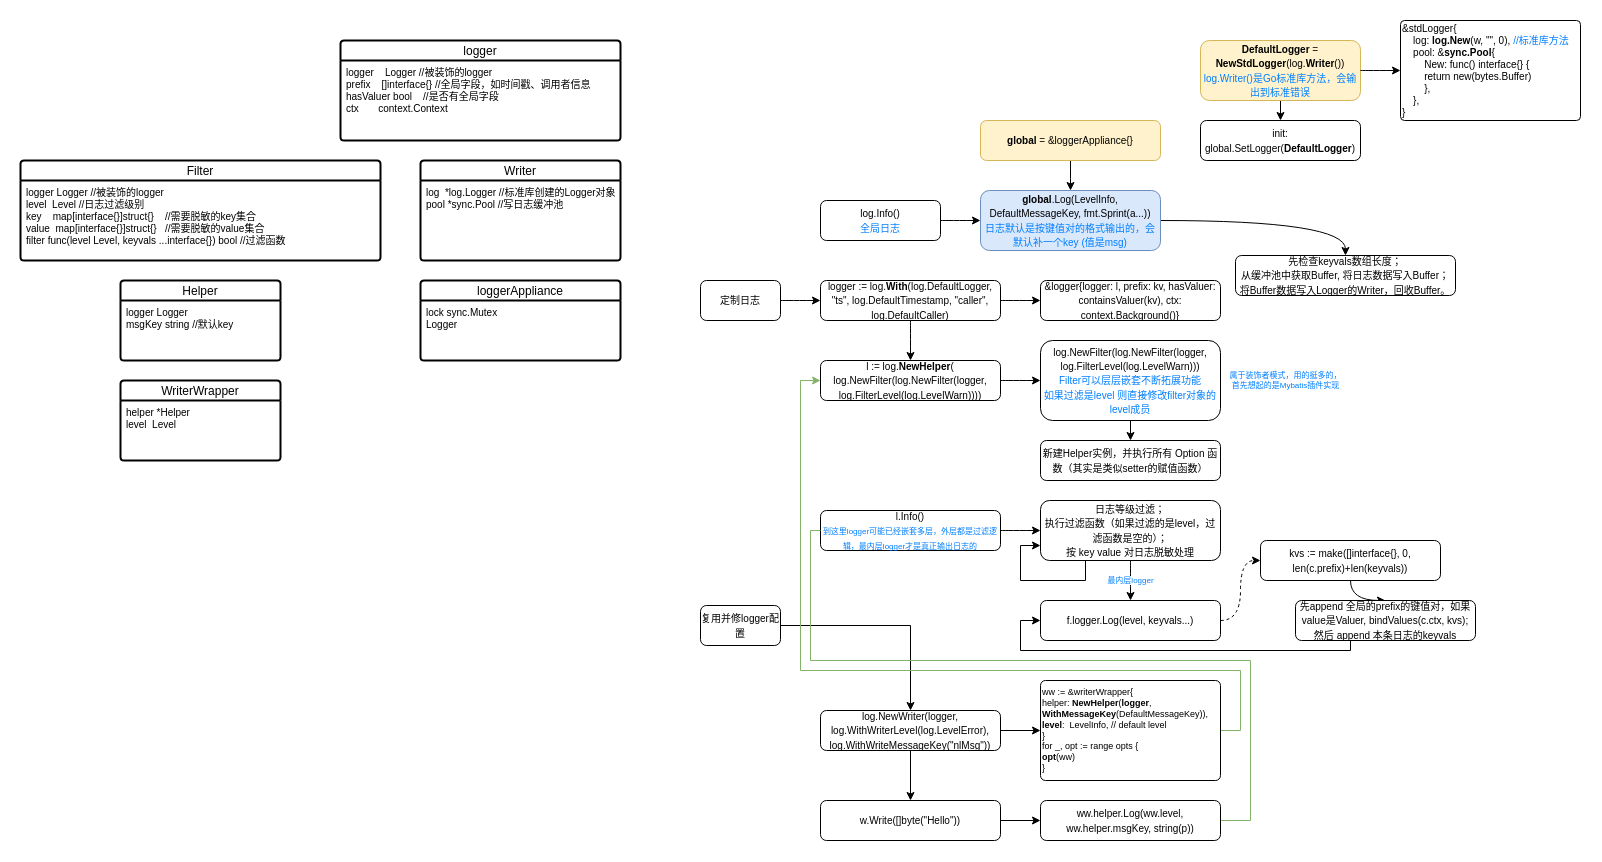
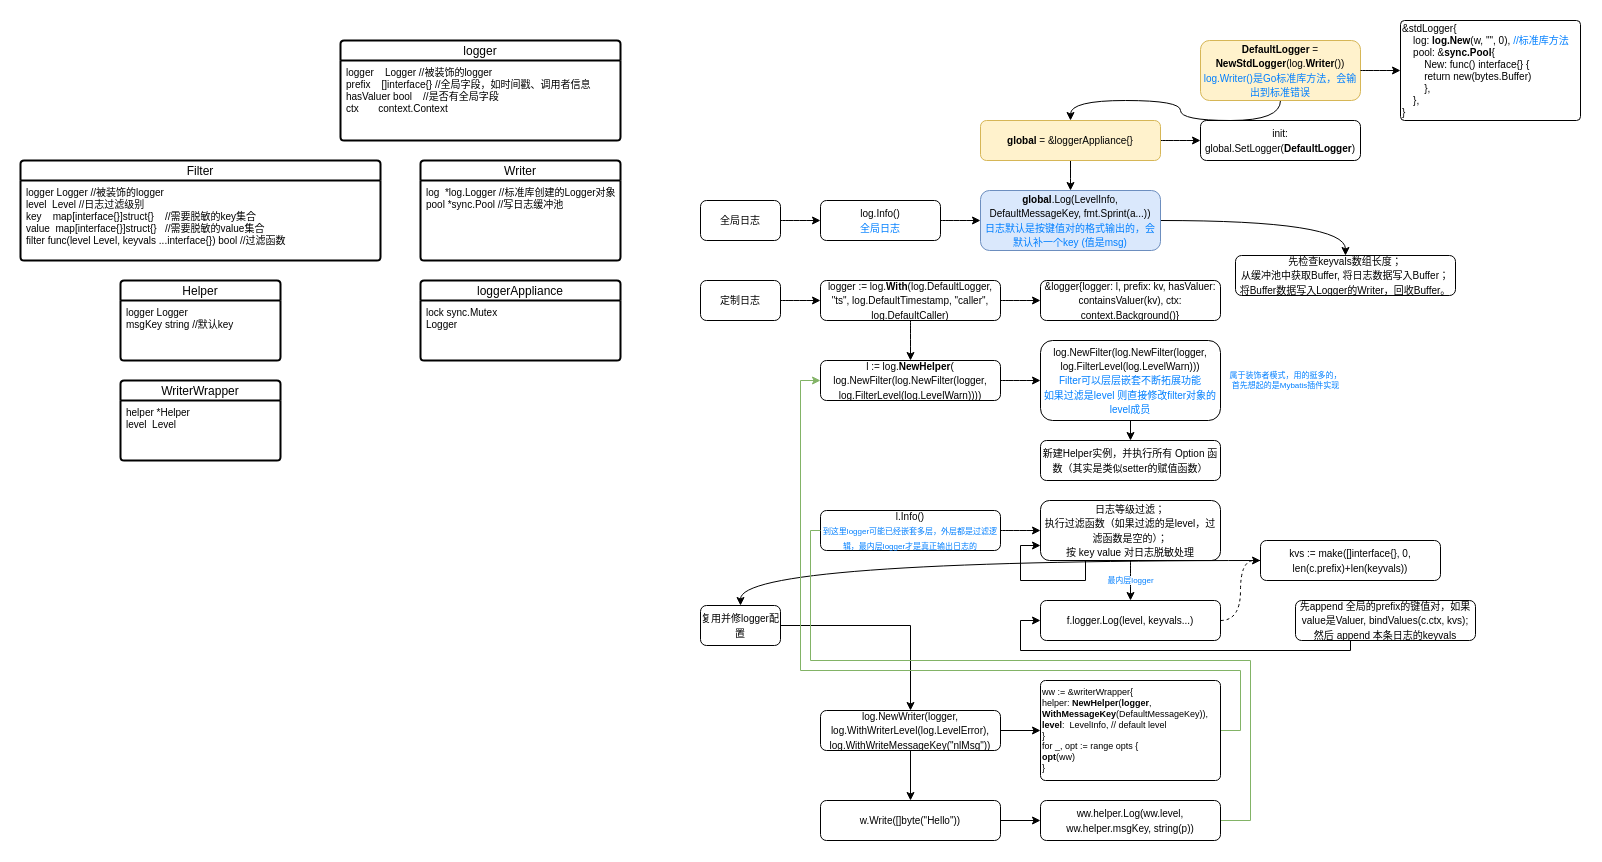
(1281, 112) -> (1141, 101)
none -> (1177, 141)
none -> (741, 221)
none -> (797, 221)
(1360, 597) -> (944, 566)
